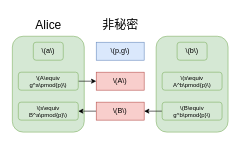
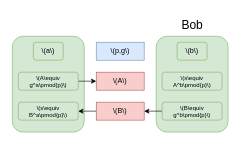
(48, 24) -> none
(120, 24) -> none
none -> (192, 24)
